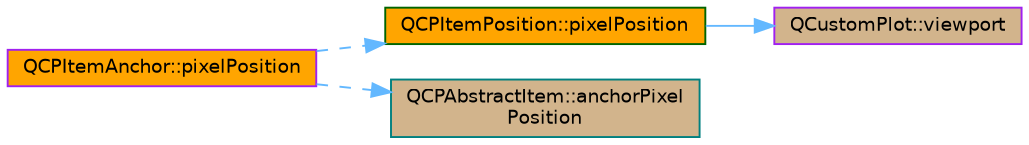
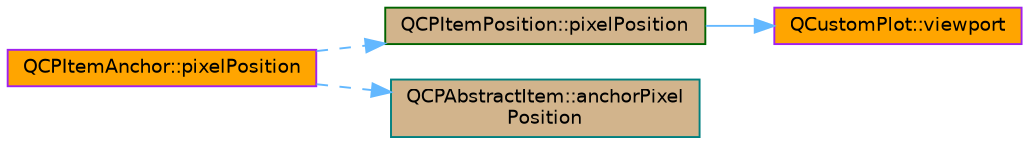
(545, 26) -> (545, 26)
(898, 26) -> (898, 26)
